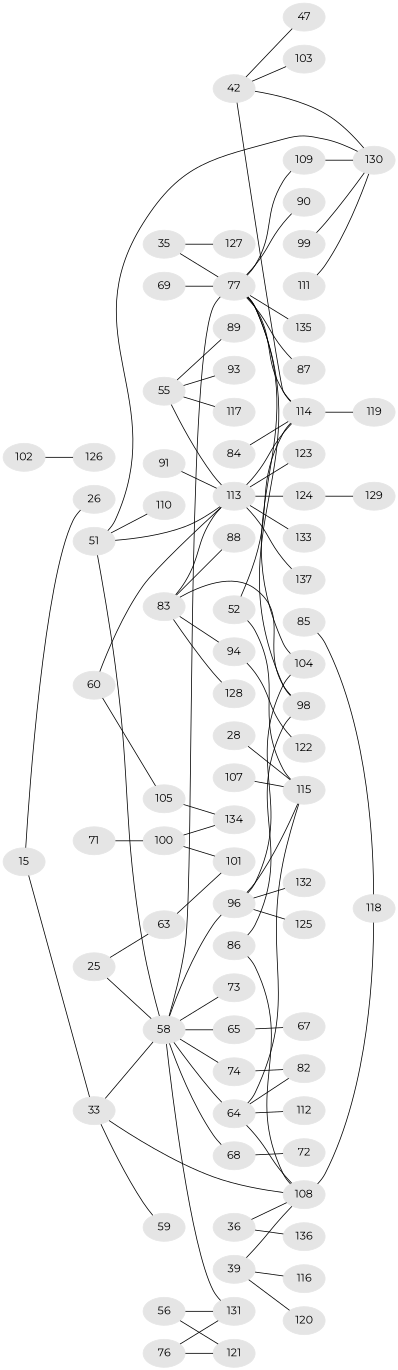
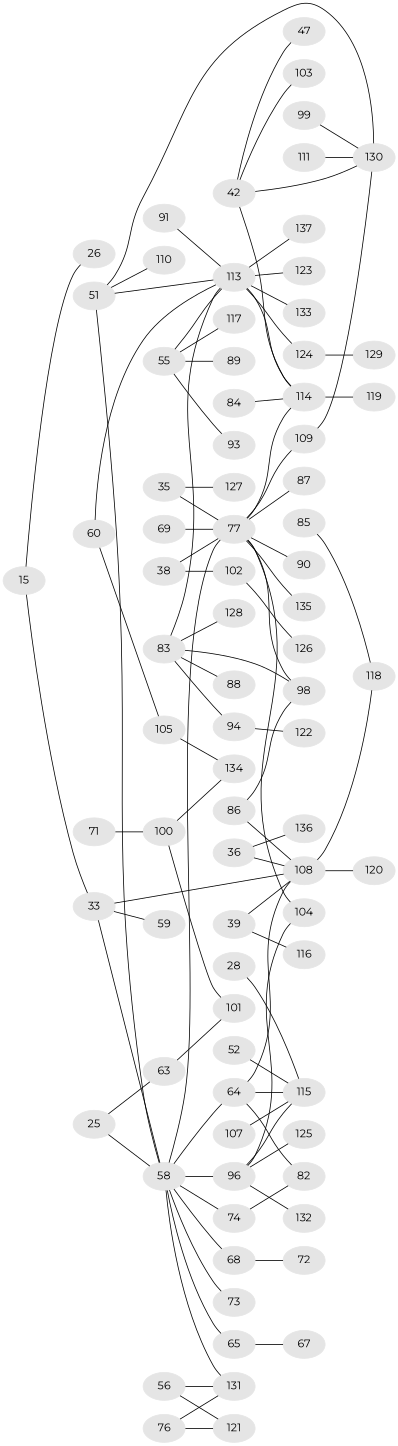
(264, 509) -> none
none -> (164, 571)
(304, 1111) -> none
(269, 1295) -> (339, 871)
